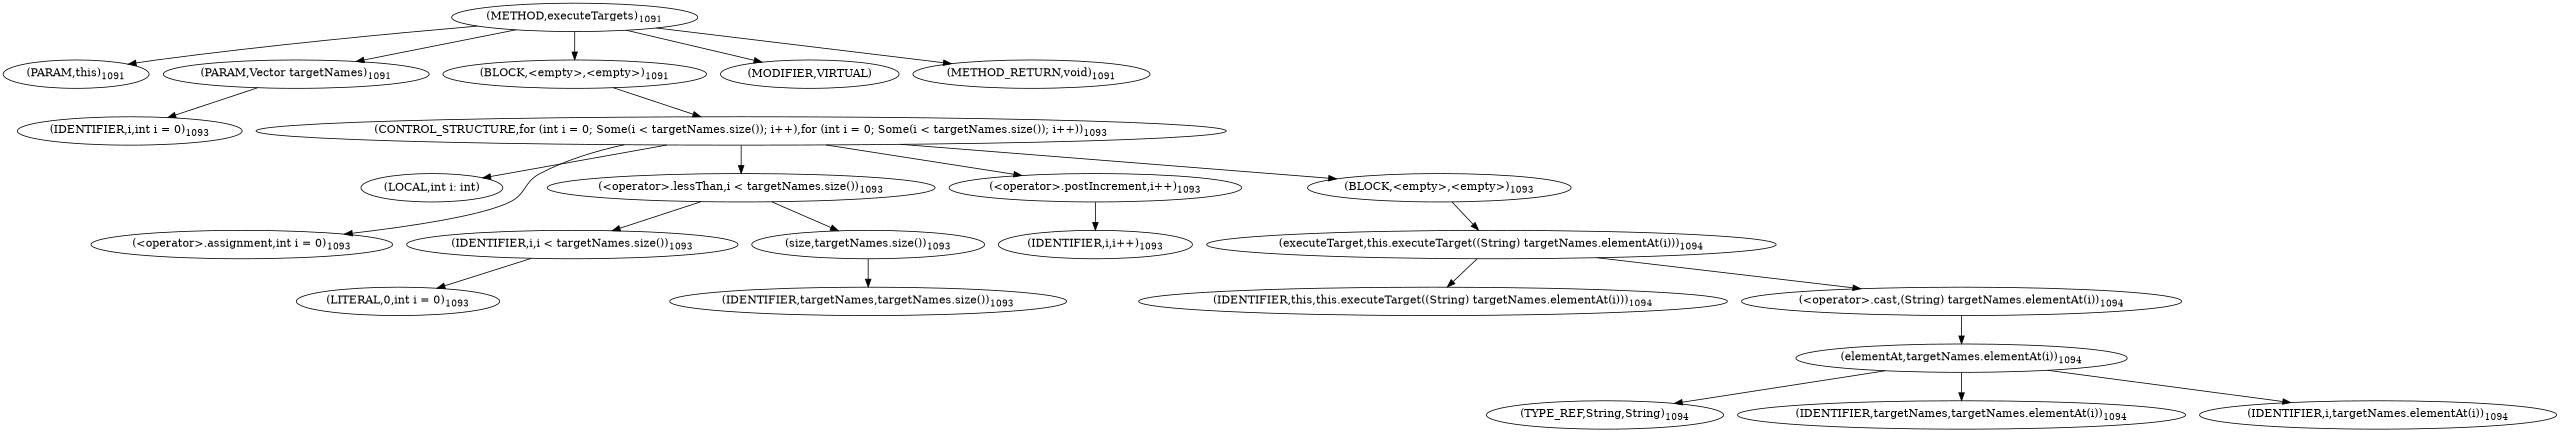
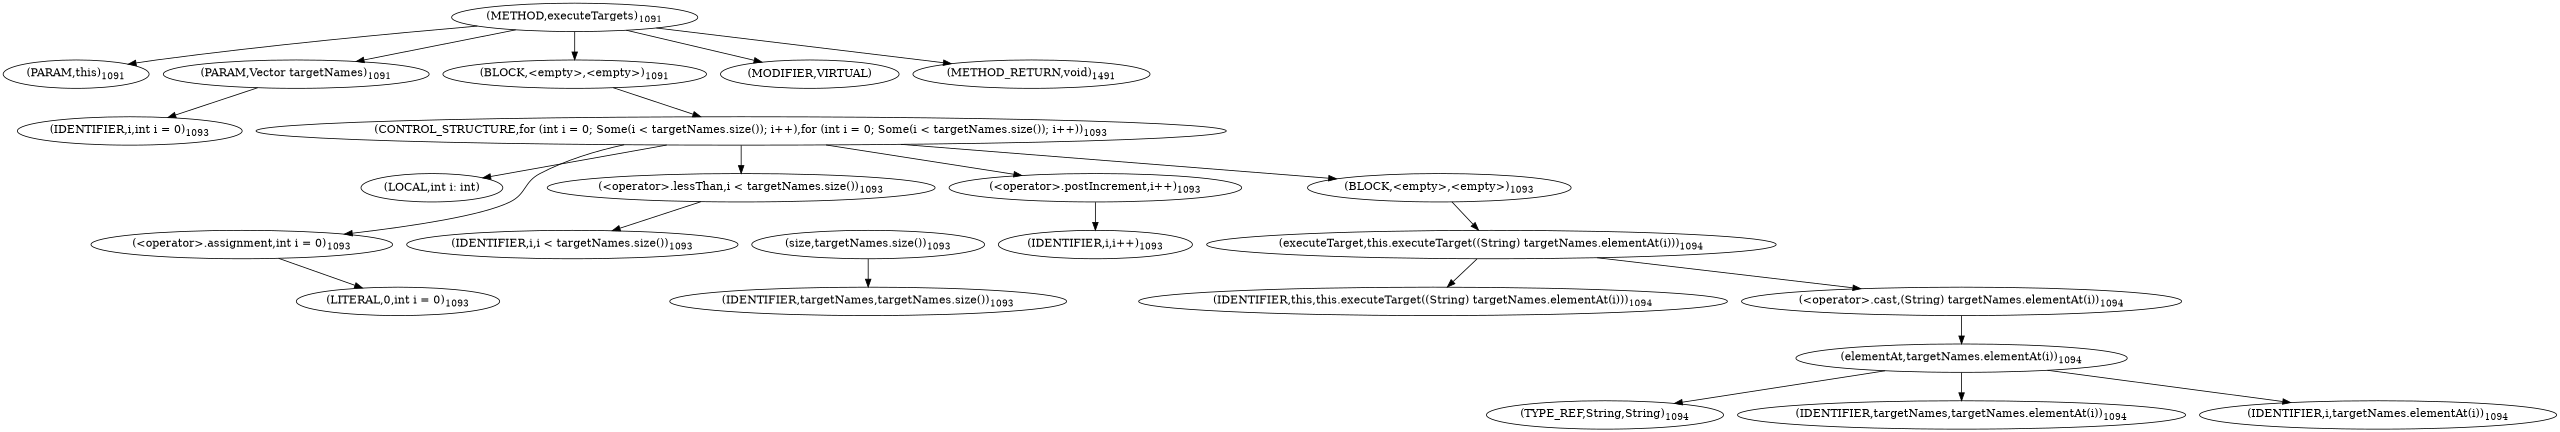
(1104, 73) -> (1104, 73)
(802, 215) -> none
(488, 272) -> (317, 272)
